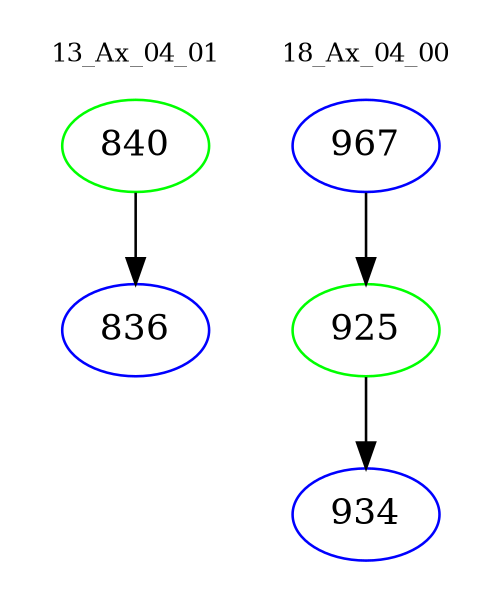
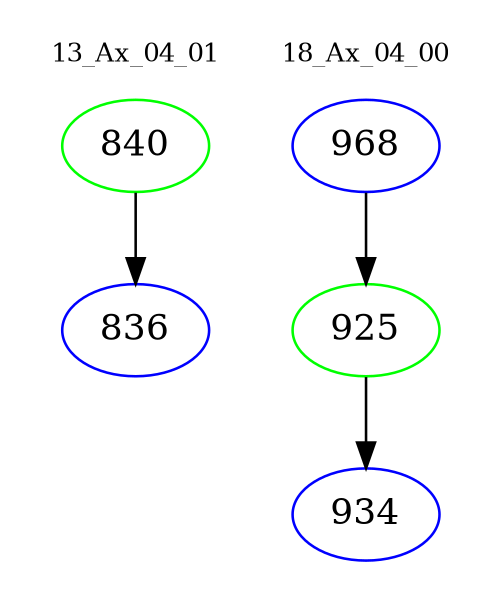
(366, 146) -> (366, 146)
